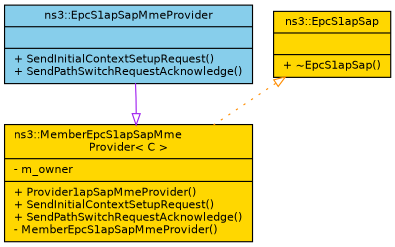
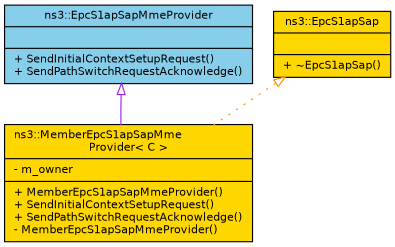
(136, 98) -> (121, 110)
(105, 192) -> (118, 192)
